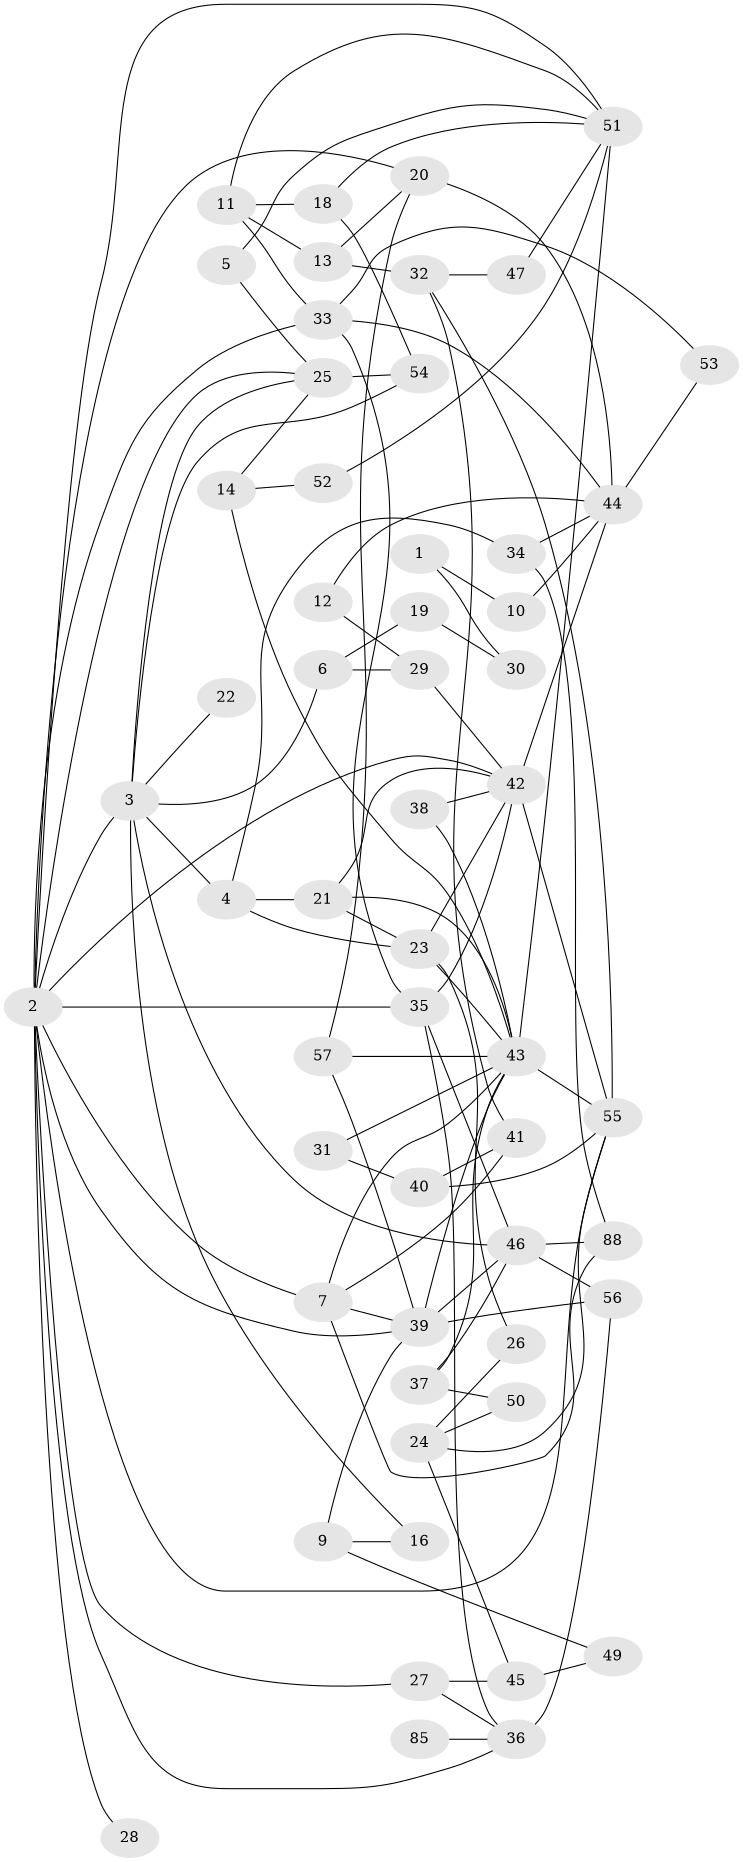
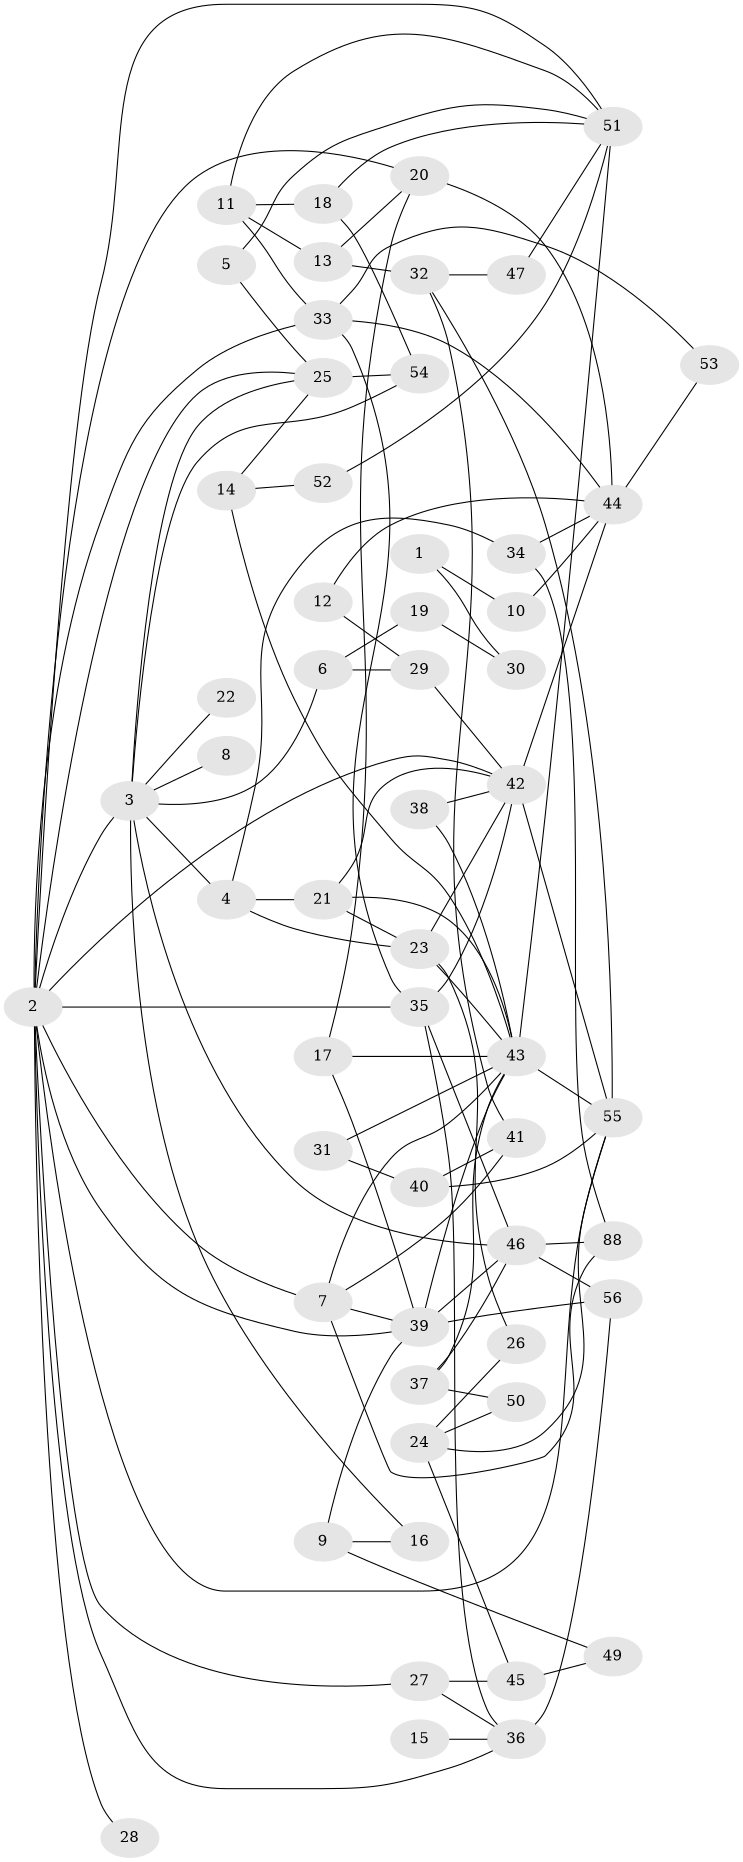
none -> (227, 756)
(323, 1056) -> (323, 1056)
(420, 1739) -> (420, 1739)
